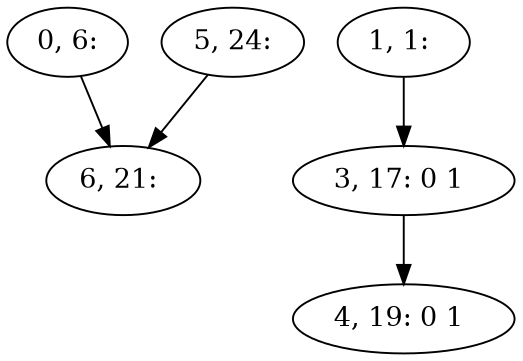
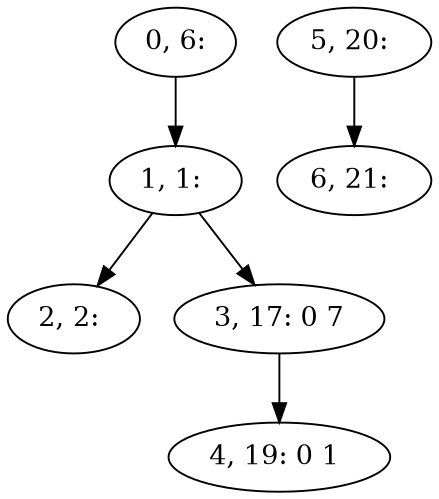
(233, 42) -> (354, 42)
(92, 102) -> (176, 102)
(404, 181) -> (279, 319)
none -> (74, 319)
